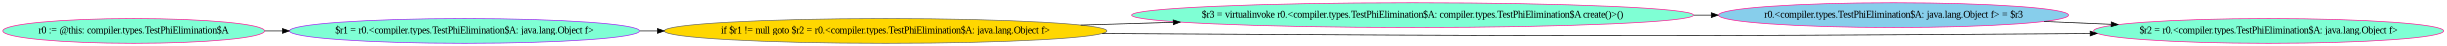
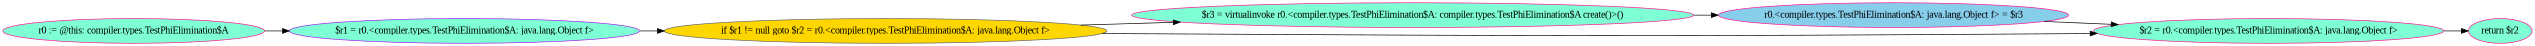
none -> (2500, 31)
